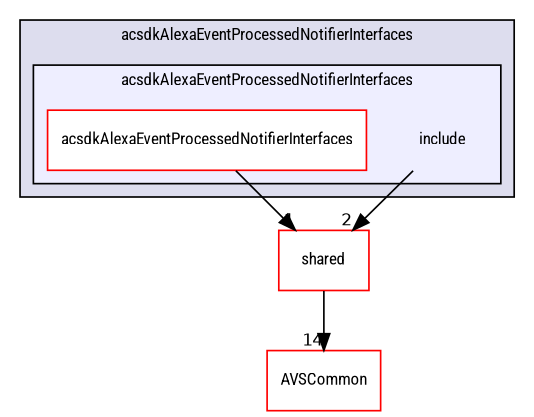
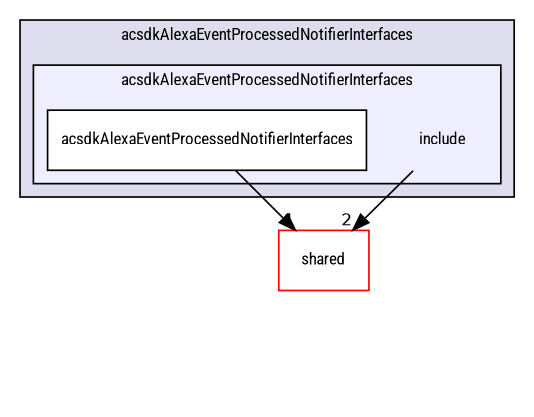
(207, 140) -> (207, 140)
(324, 381) -> none
